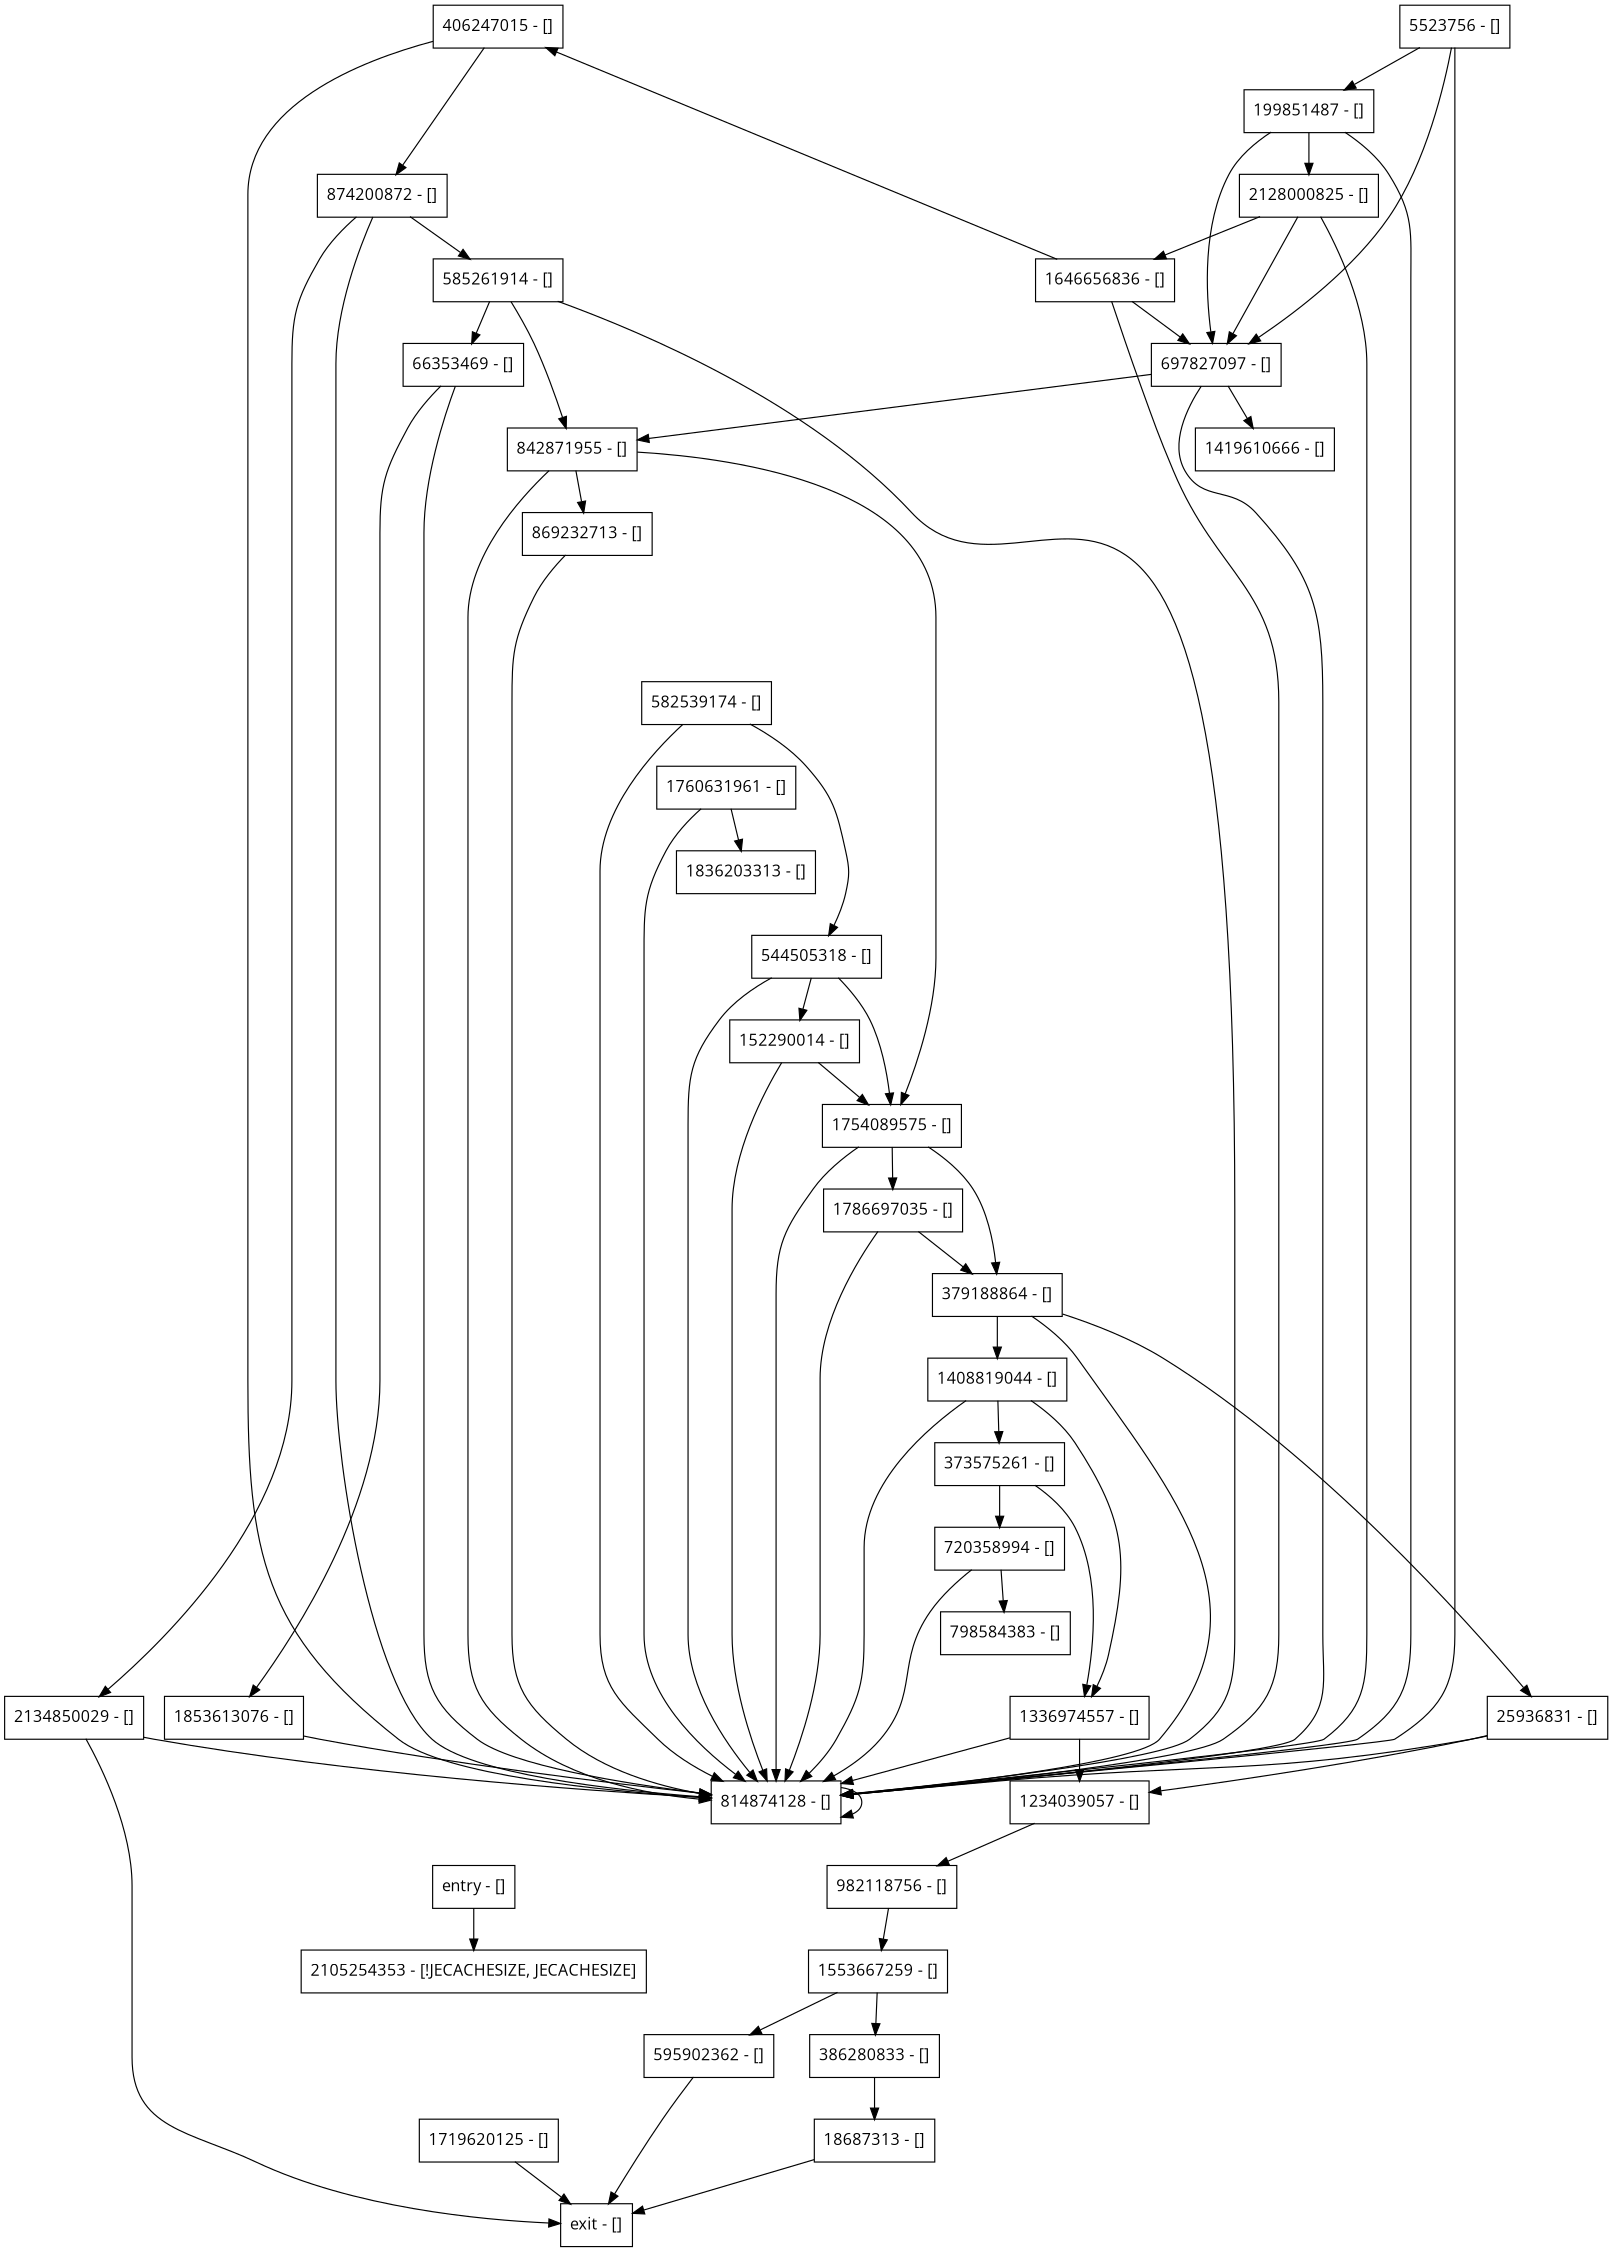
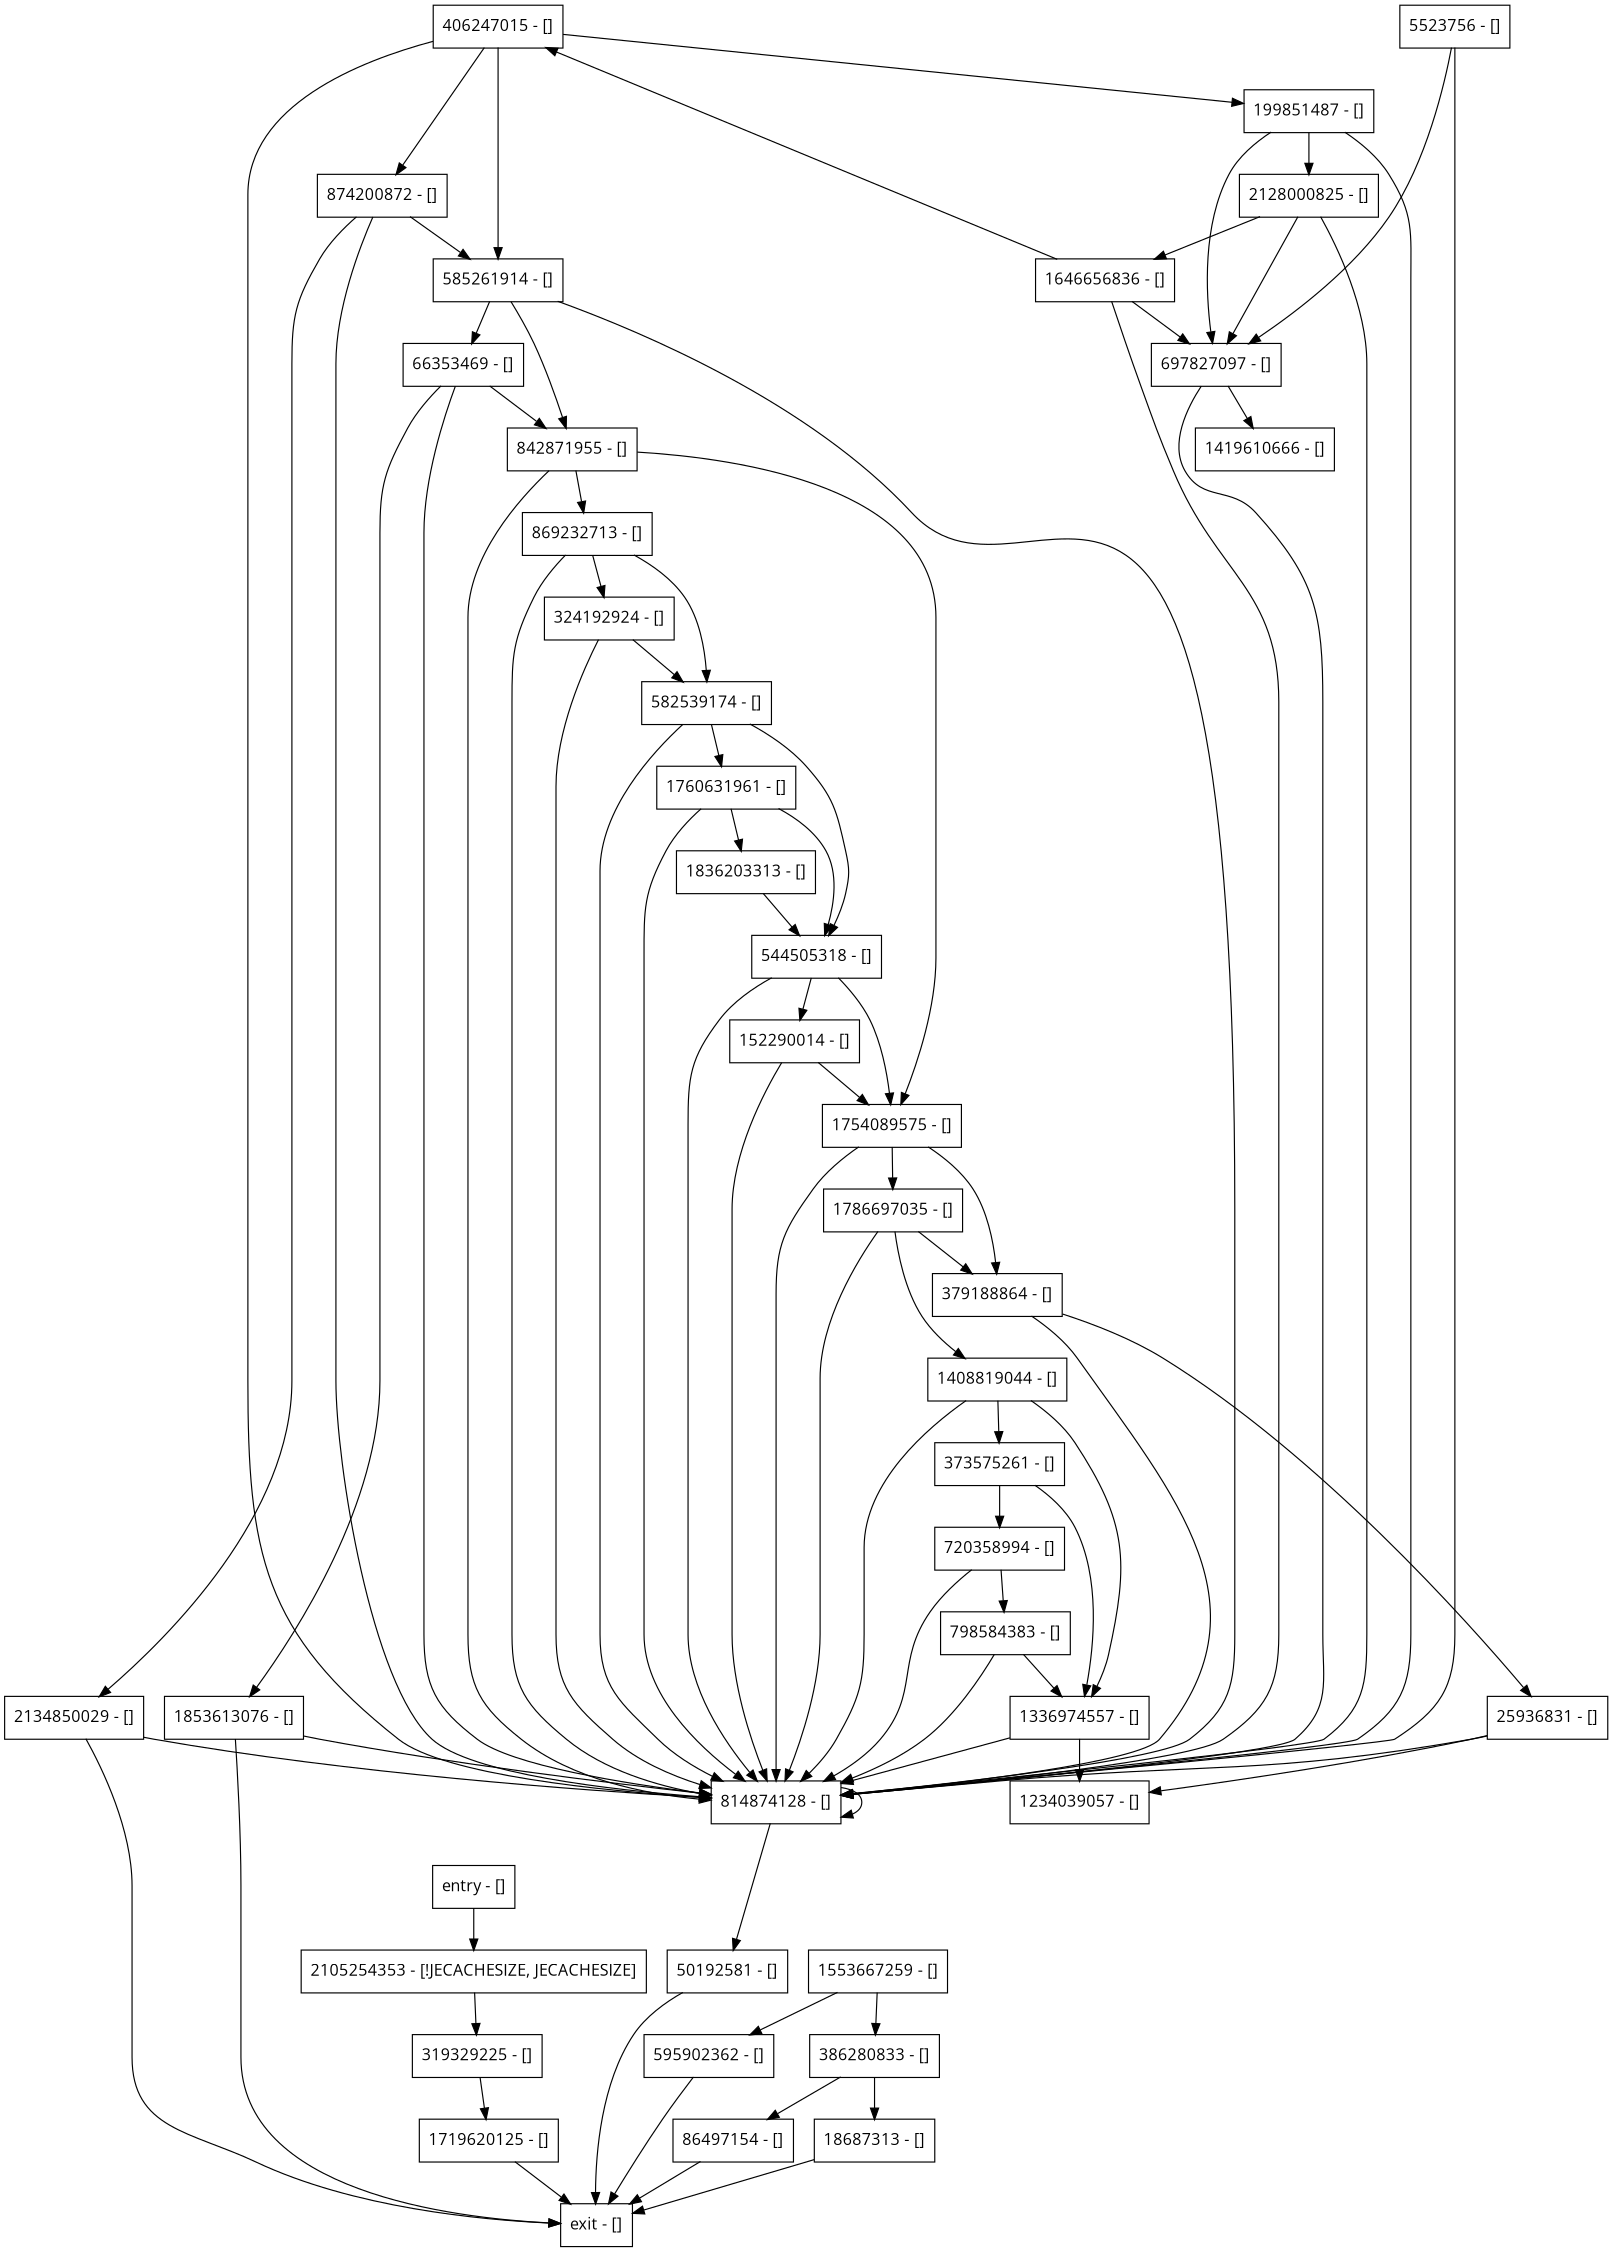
(1387, 66) -> (898, 68)
none -> (498, 148)
(900, 406) -> (513, 404)
none -> (687, 602)
none -> (609, 619)
none -> (715, 740)
none -> (828, 856)
none -> (778, 910)
(997, 1332) -> (913, 1298)
none -> (1039, 1671)
none -> (935, 1730)
(892, 1887) -> none
none -> (727, 1971)
none -> (477, 2056)
none -> (247, 2088)
none -> (733, 2141)
